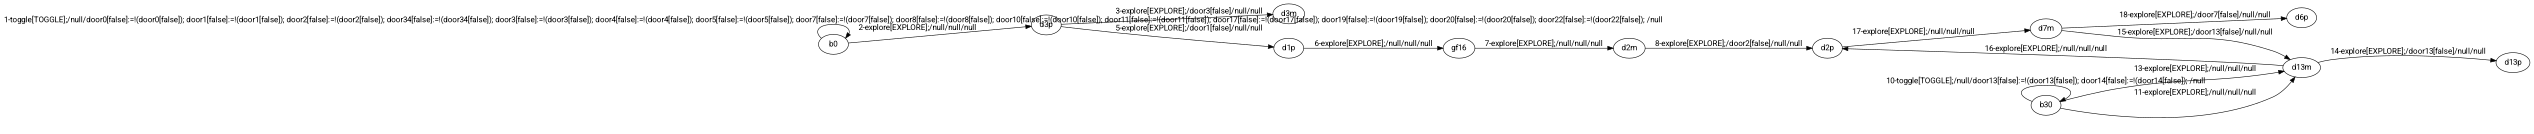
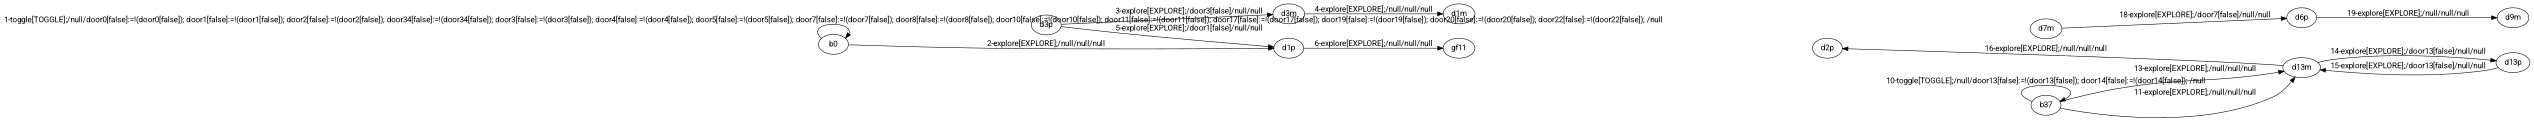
none -> (1459, 14)
none -> (2513, 18)
(937, 35) -> (1058, 49)
(1934, 39) -> none
(2175, 39) -> (2412, 75)
(1459, 48) -> (1459, 48)
(1629, 48) -> none
(2046, 105) -> (2046, 105)
